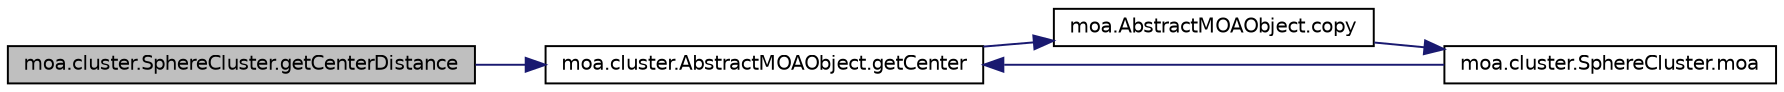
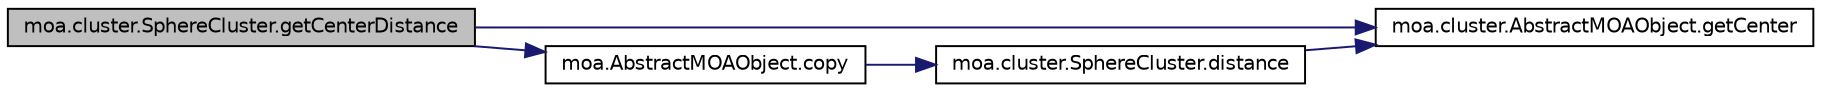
(1008, 45) -> (500, 48)
(1610, 65) -> (1121, 65)
